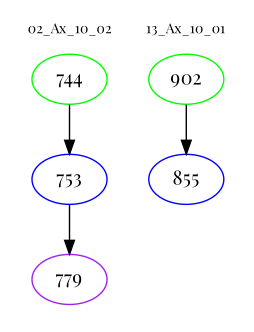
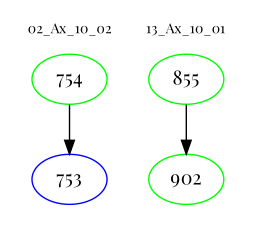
(70, 79) -> (70, 79)
(186, 122) -> (186, 122)
(186, 179) -> (186, 79)
(70, 279) -> none
